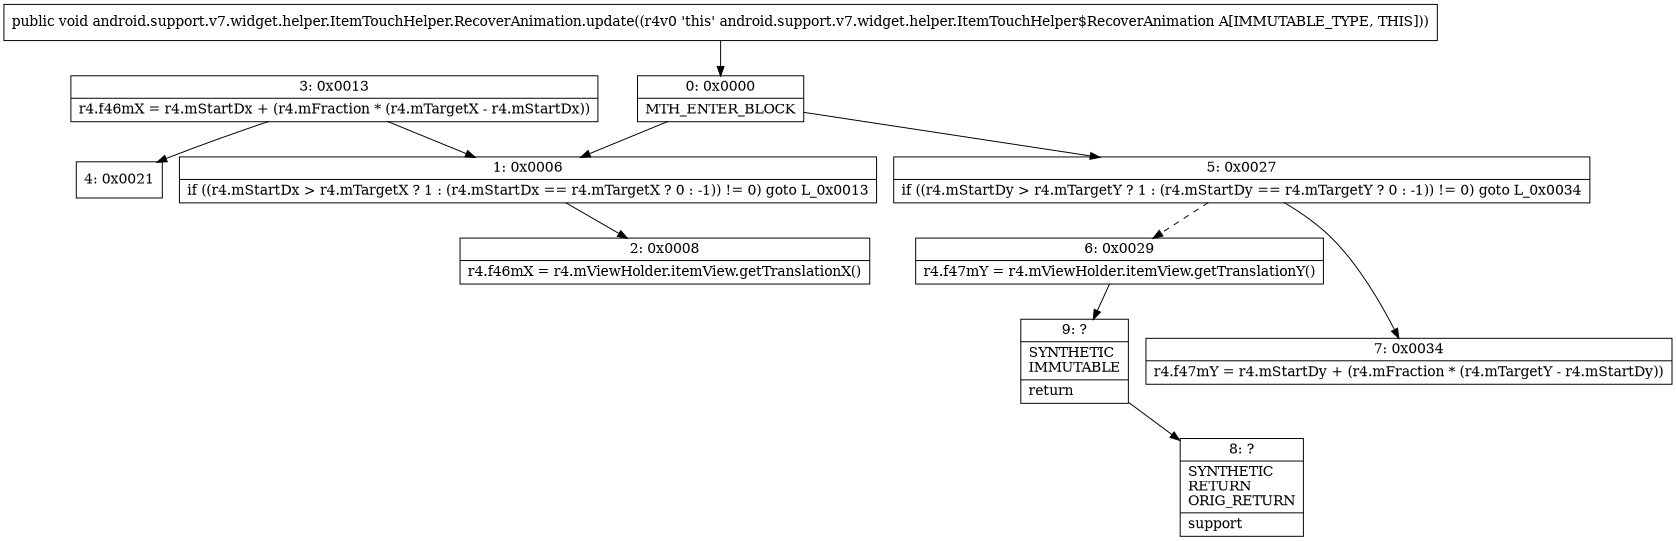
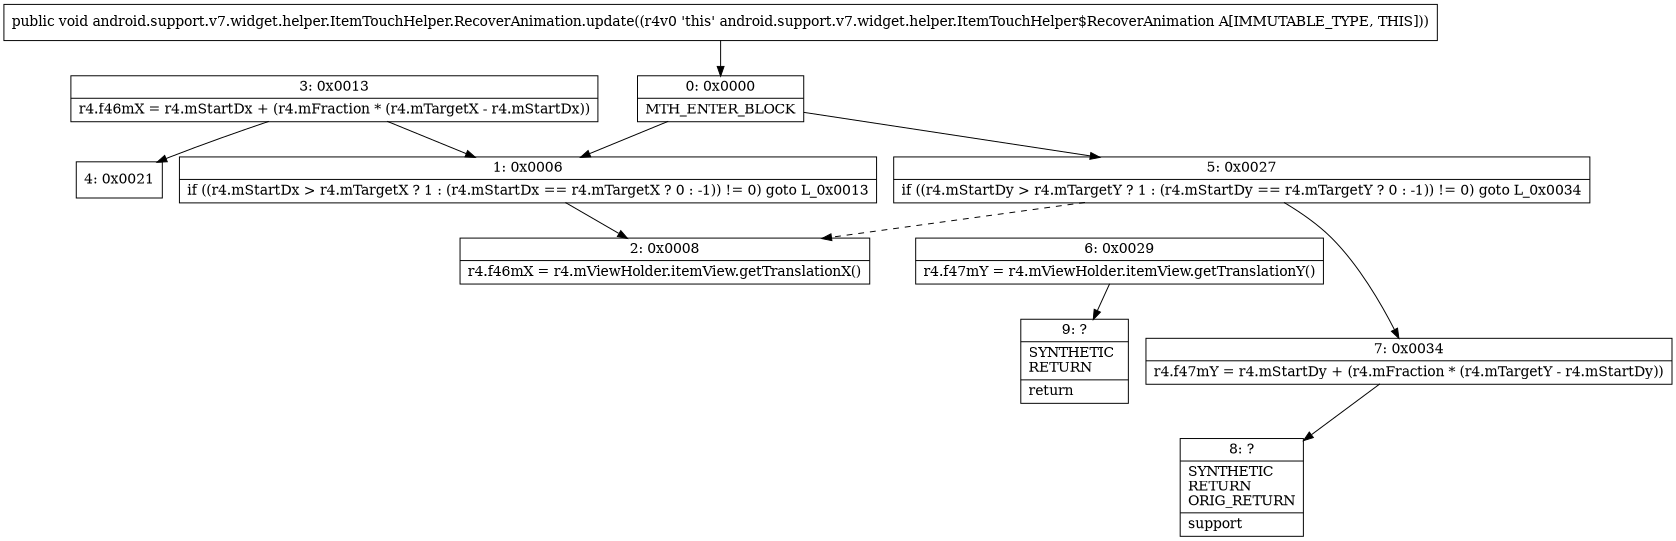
(1185, 218) -> (958, 220)
(1075, 368) -> (1060, 368)
(1150, 418) -> (1346, 409)
